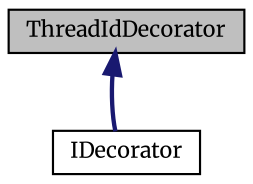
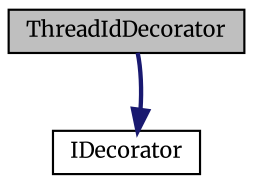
(112, 103) -> (141, 81)
